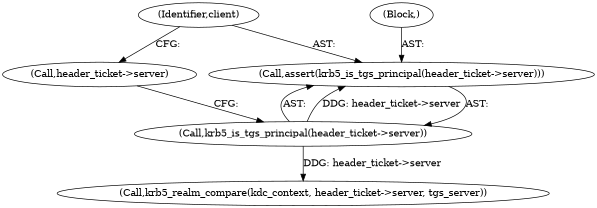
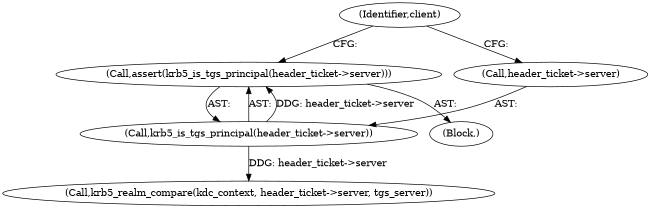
(402, 41) -> (409, 96)
(326, 45) -> (347, 45)
(228, 104) -> (508, 104)
